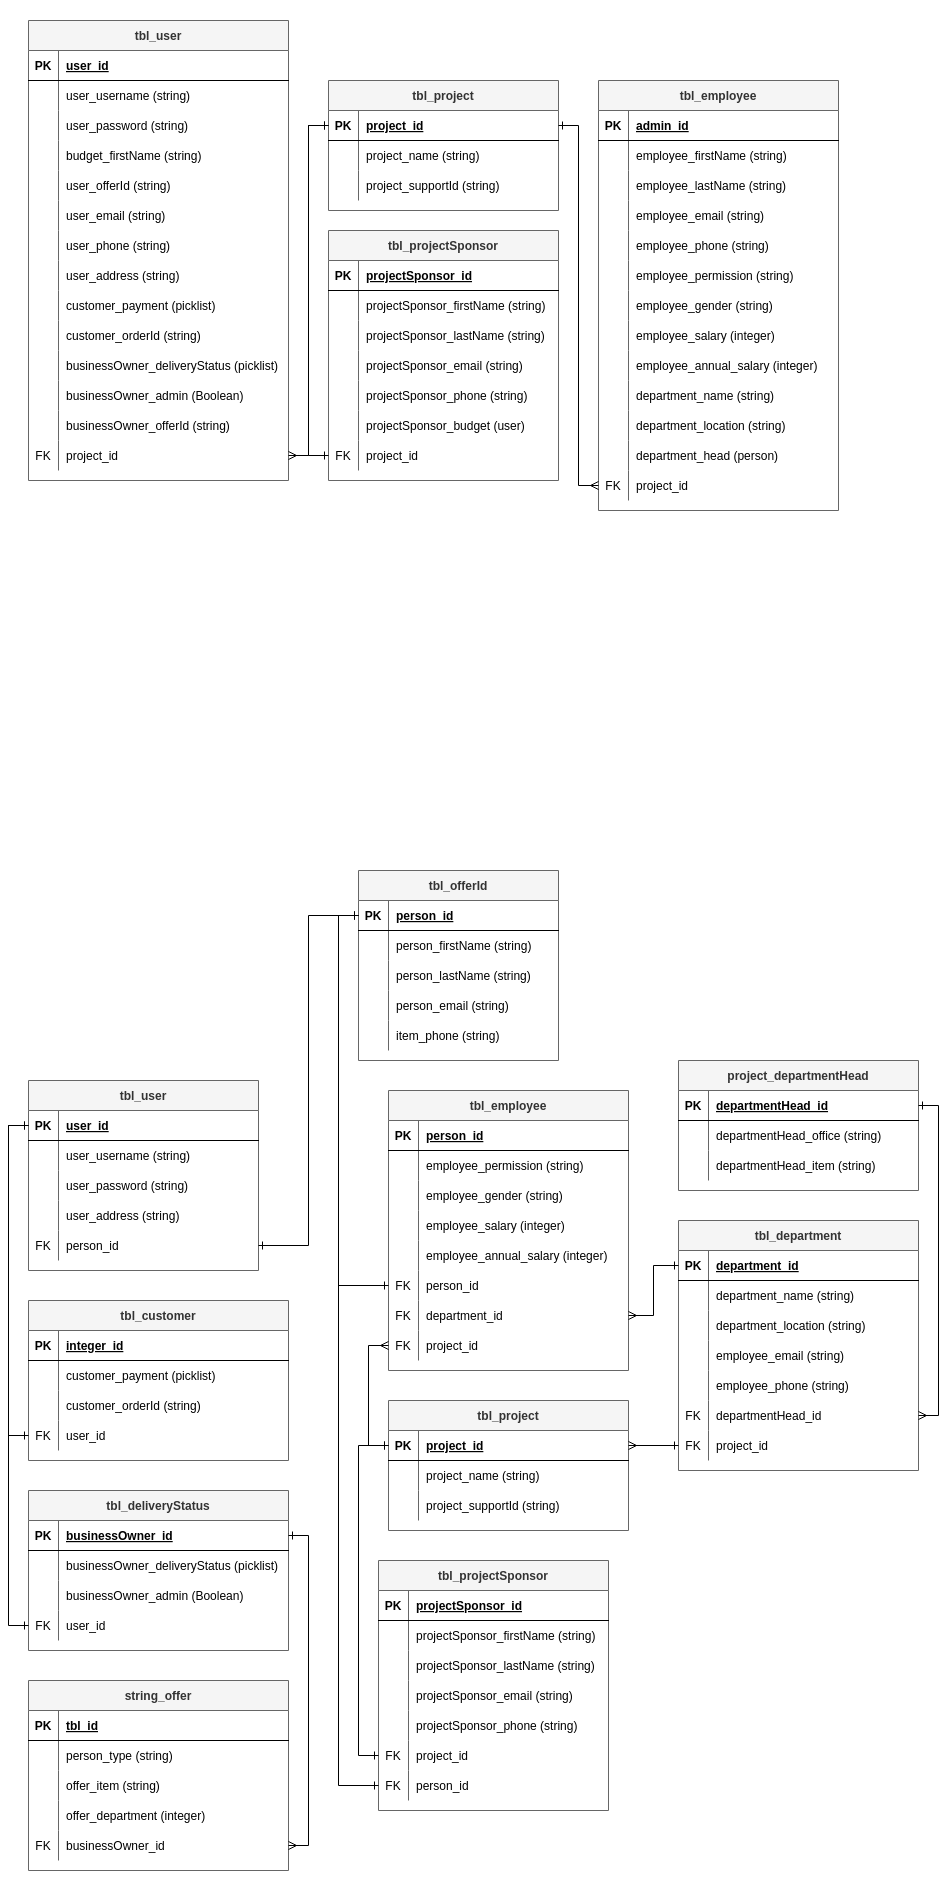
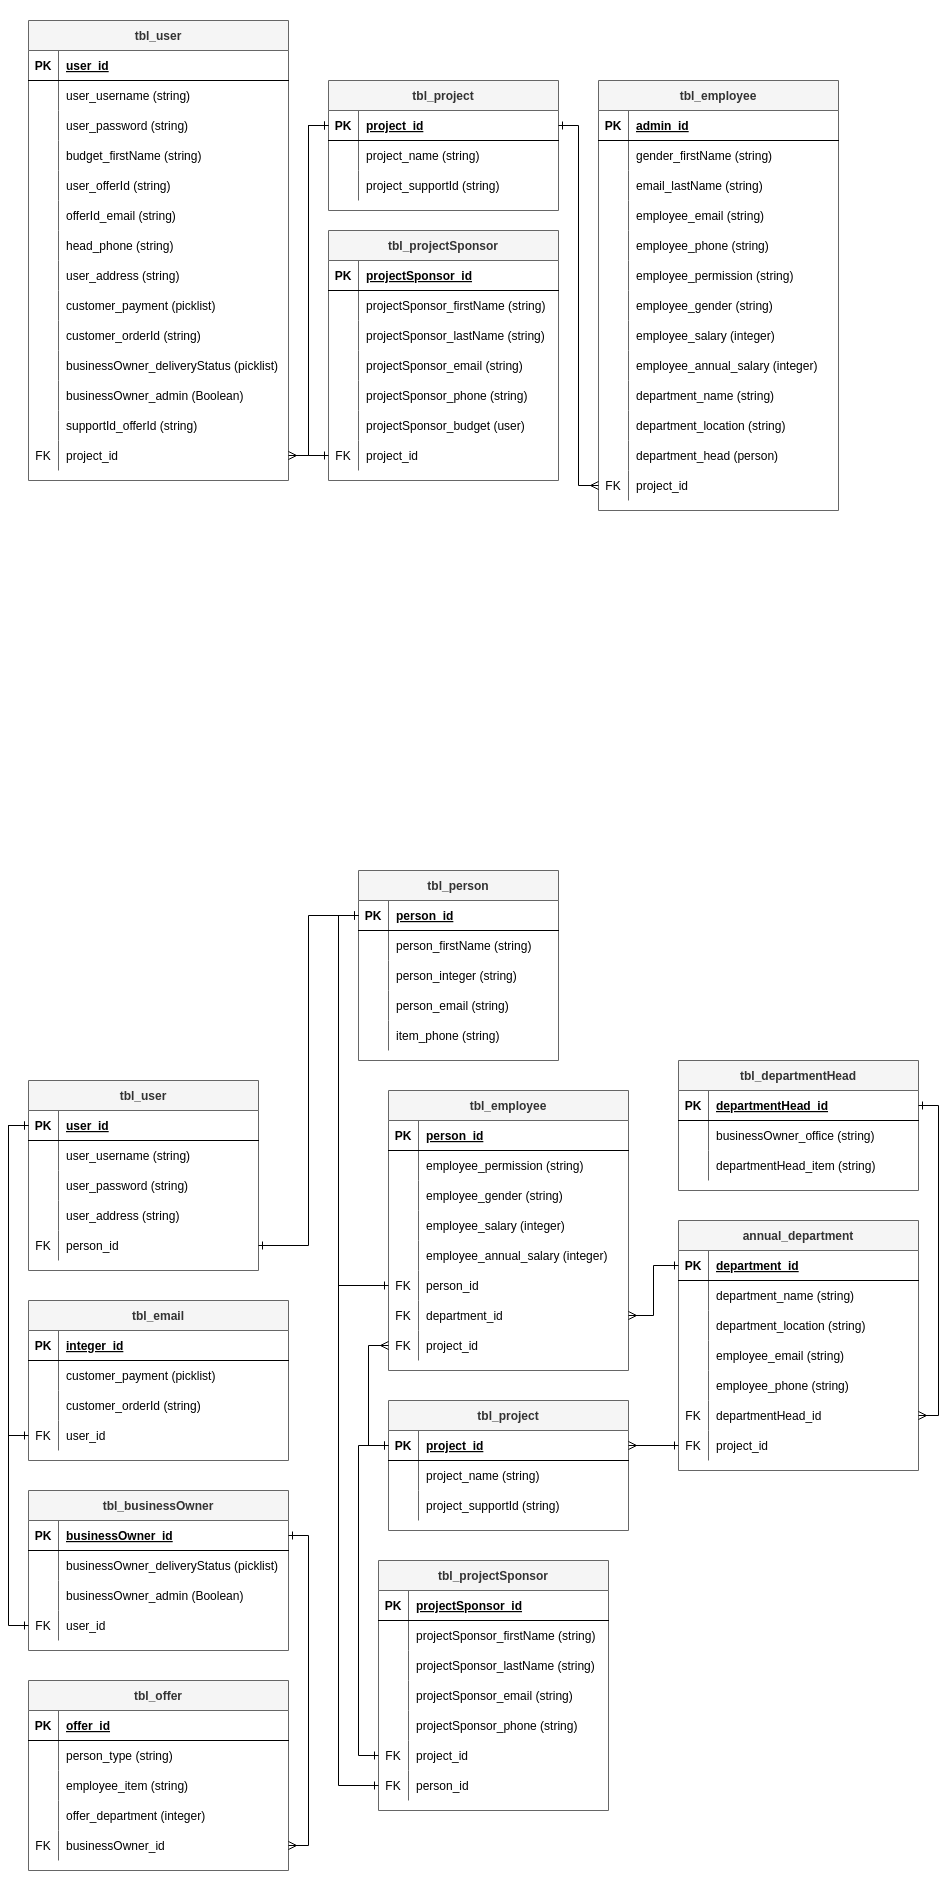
(722, 156) -> (717, 156)
(719, 186) -> (707, 186)
(125, 216) -> (135, 216)
(128, 246) -> (128, 246)
(162, 426) -> (150, 426)
(458, 886) -> (458, 886)
(472, 976) -> (469, 976)
(798, 1076) -> (798, 1076)
(812, 1136) -> (807, 1136)
(798, 1236) -> (798, 1236)
(158, 1316) -> (158, 1316)
(158, 1506) -> (158, 1506)
(158, 1696) -> (158, 1696)
(83, 1726) -> (91, 1726)
(125, 1786) -> (134, 1786)
